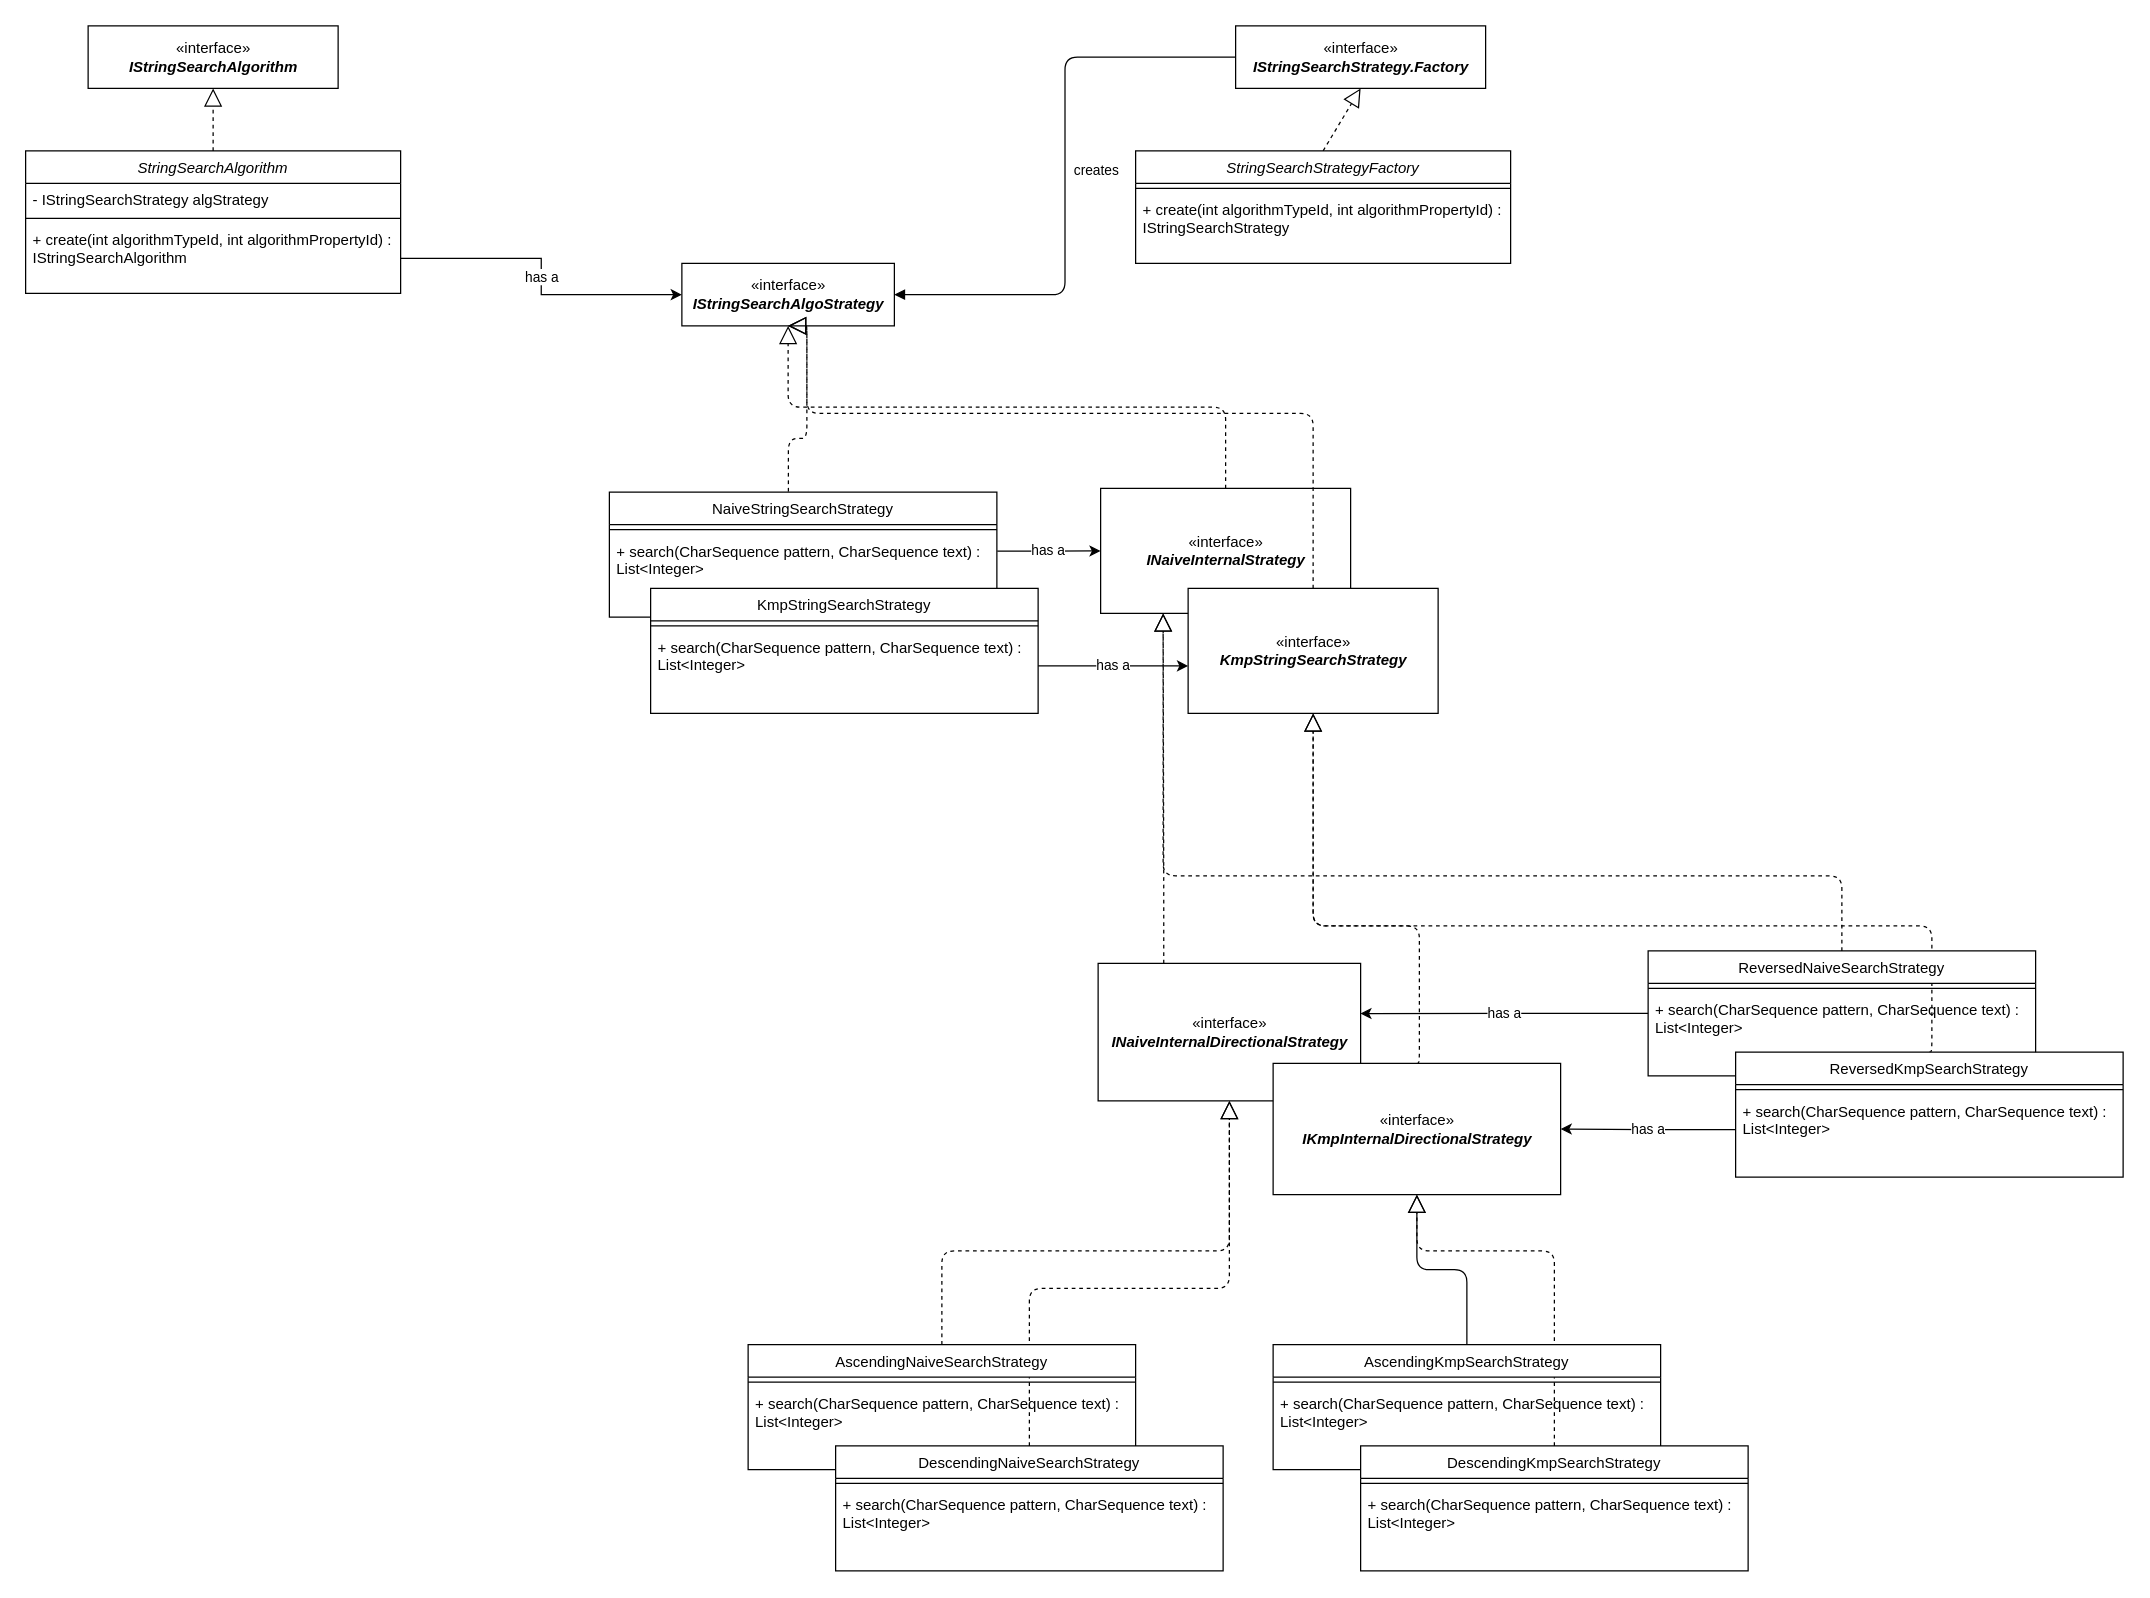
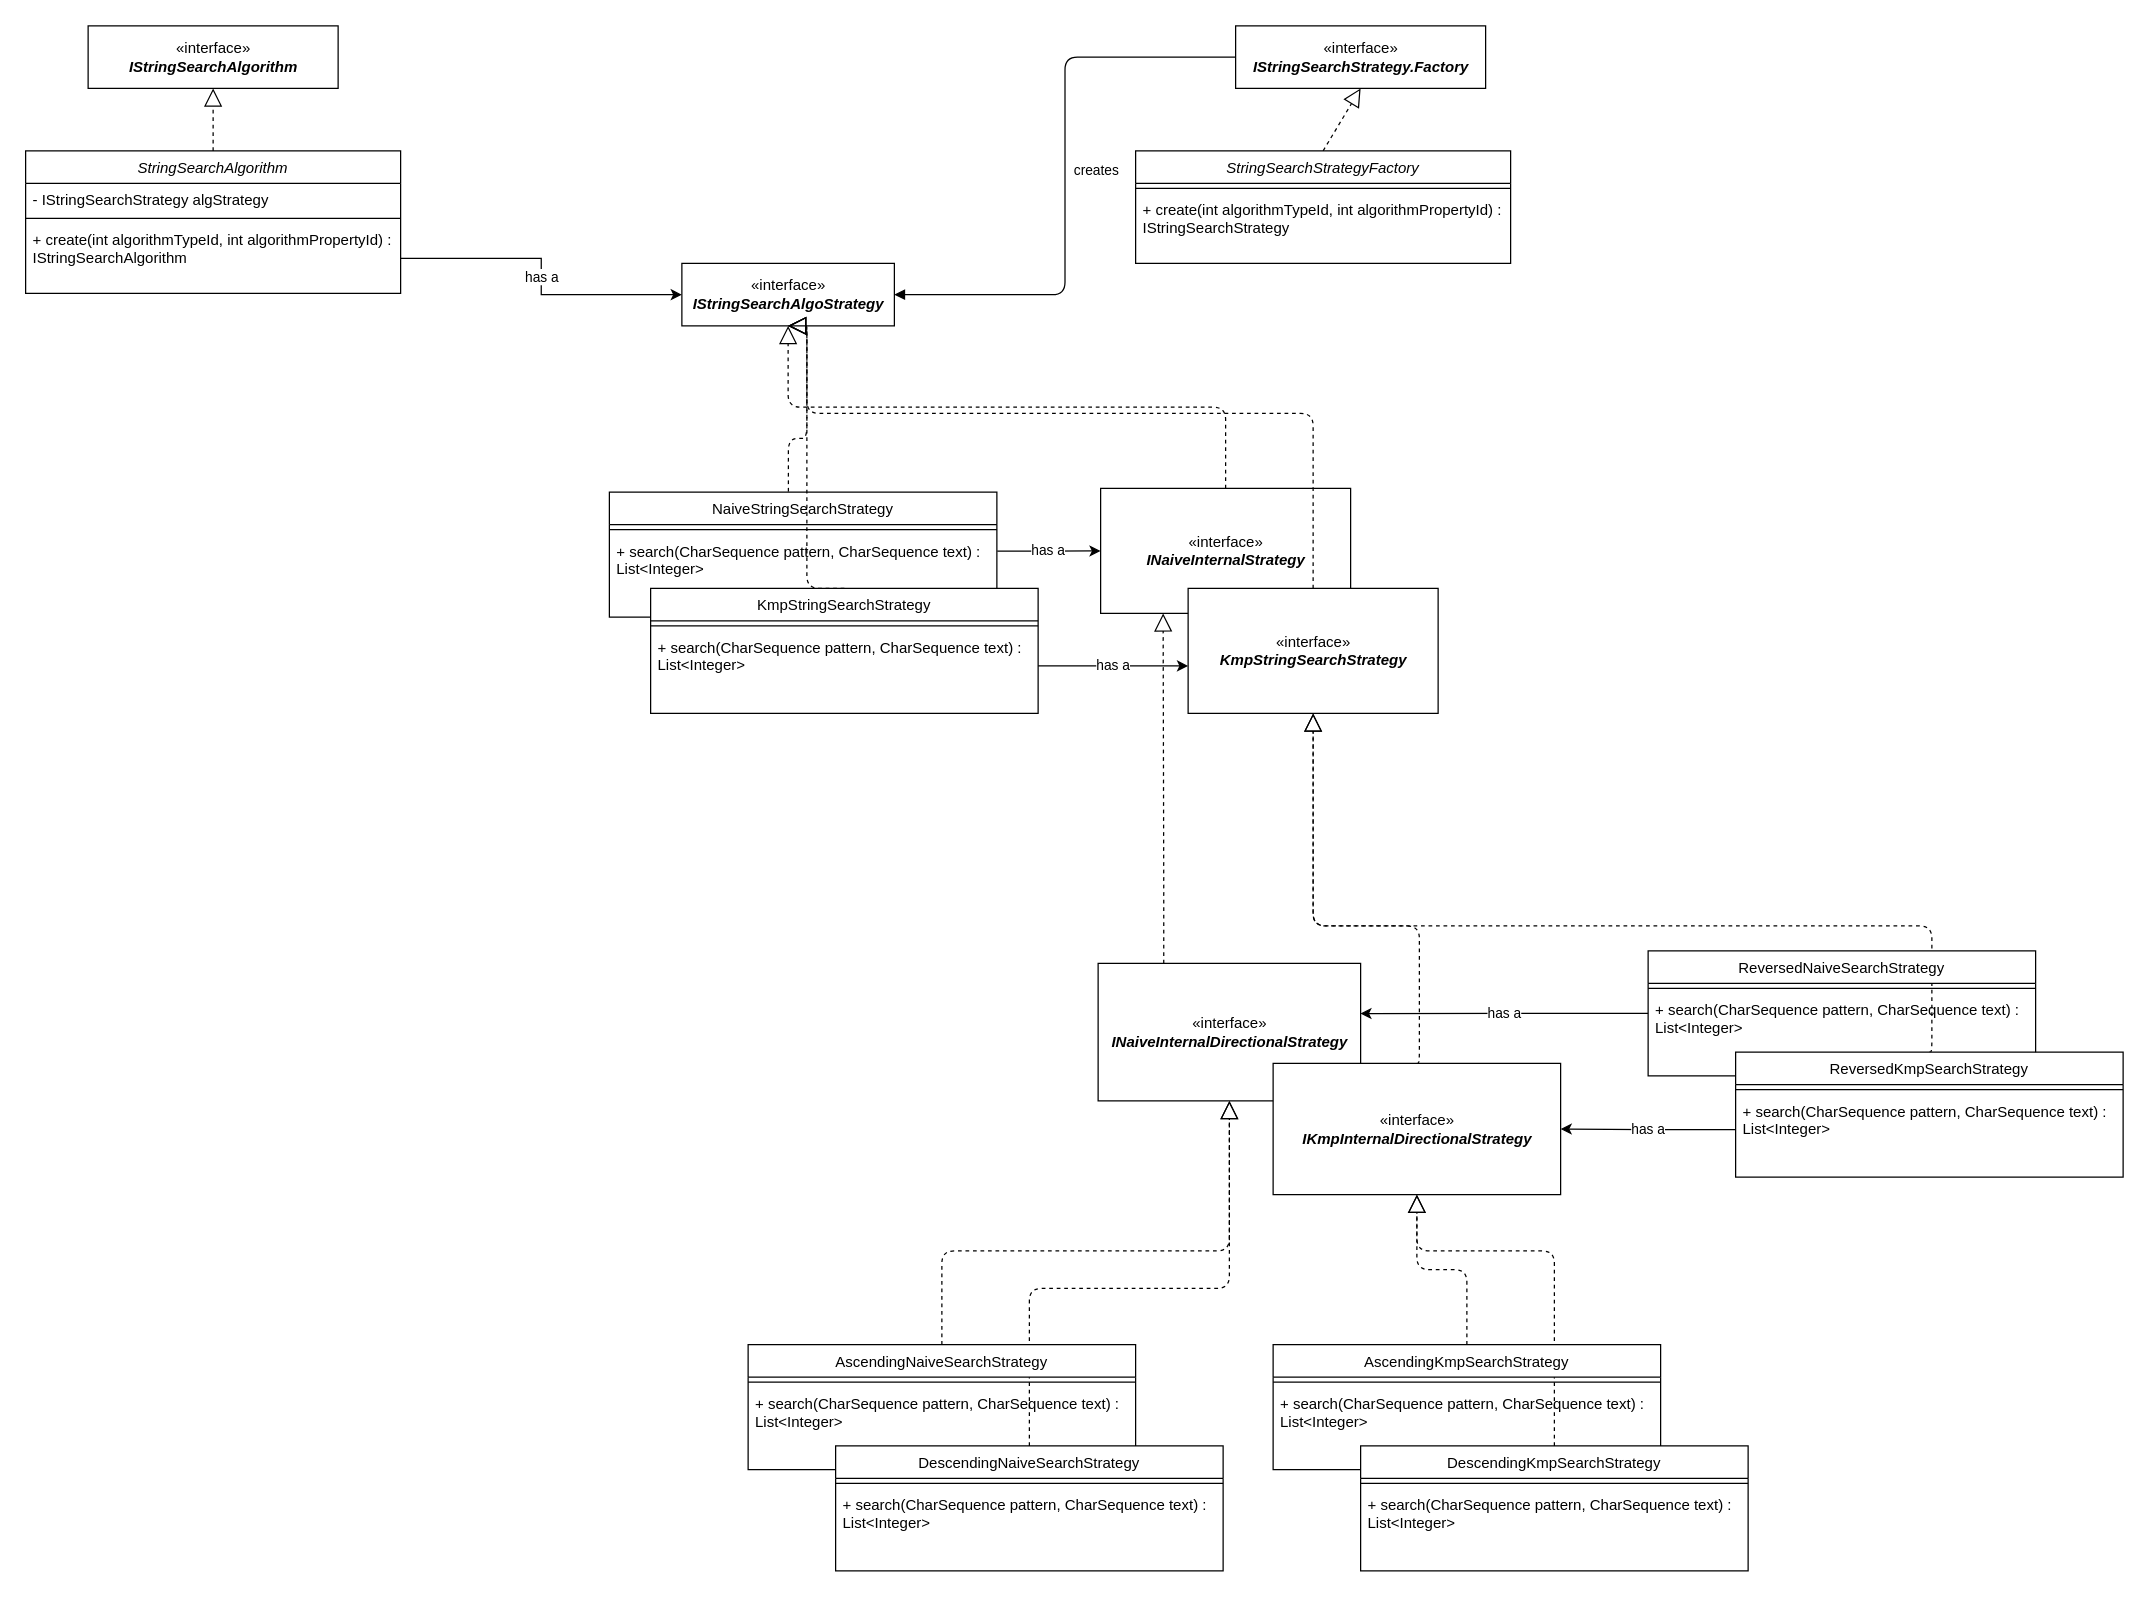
none -> (807, 511)
(1537, 876) -> none
(1467, 1281) -> (1467, 1281)
